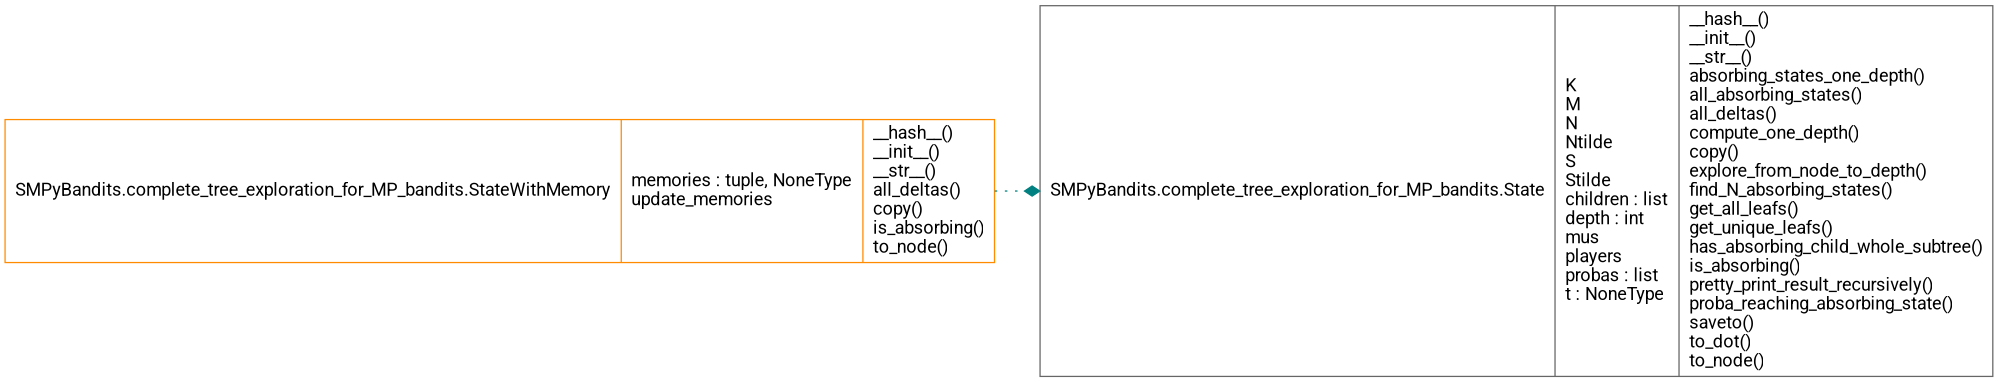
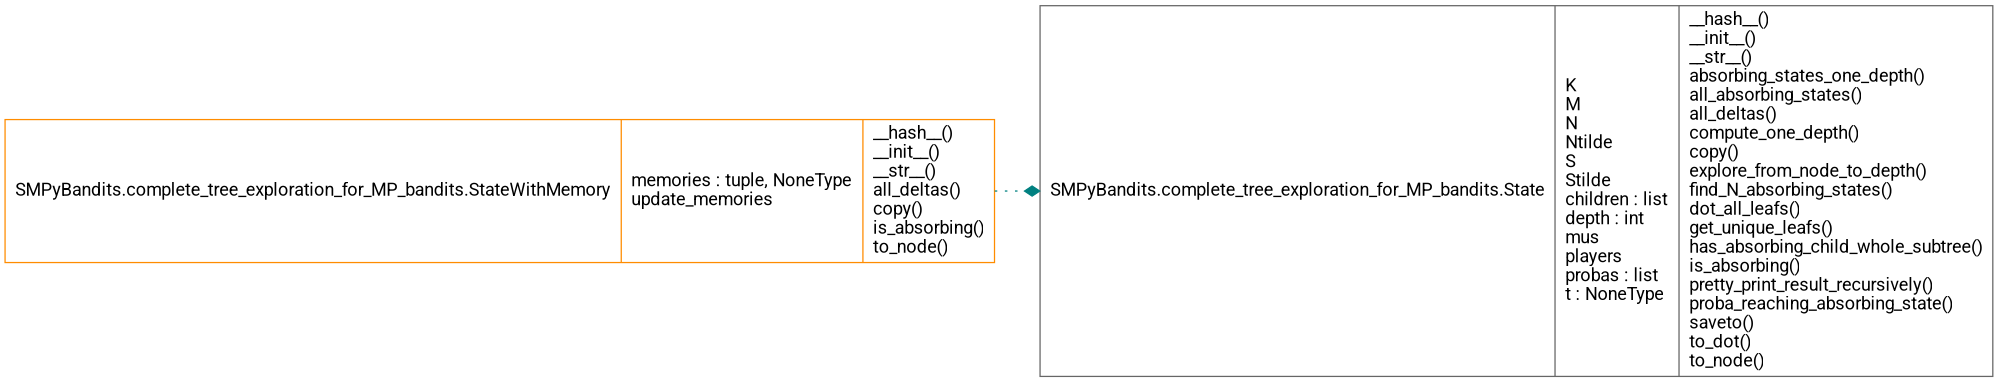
(1744, 209) -> (1745, 209)
